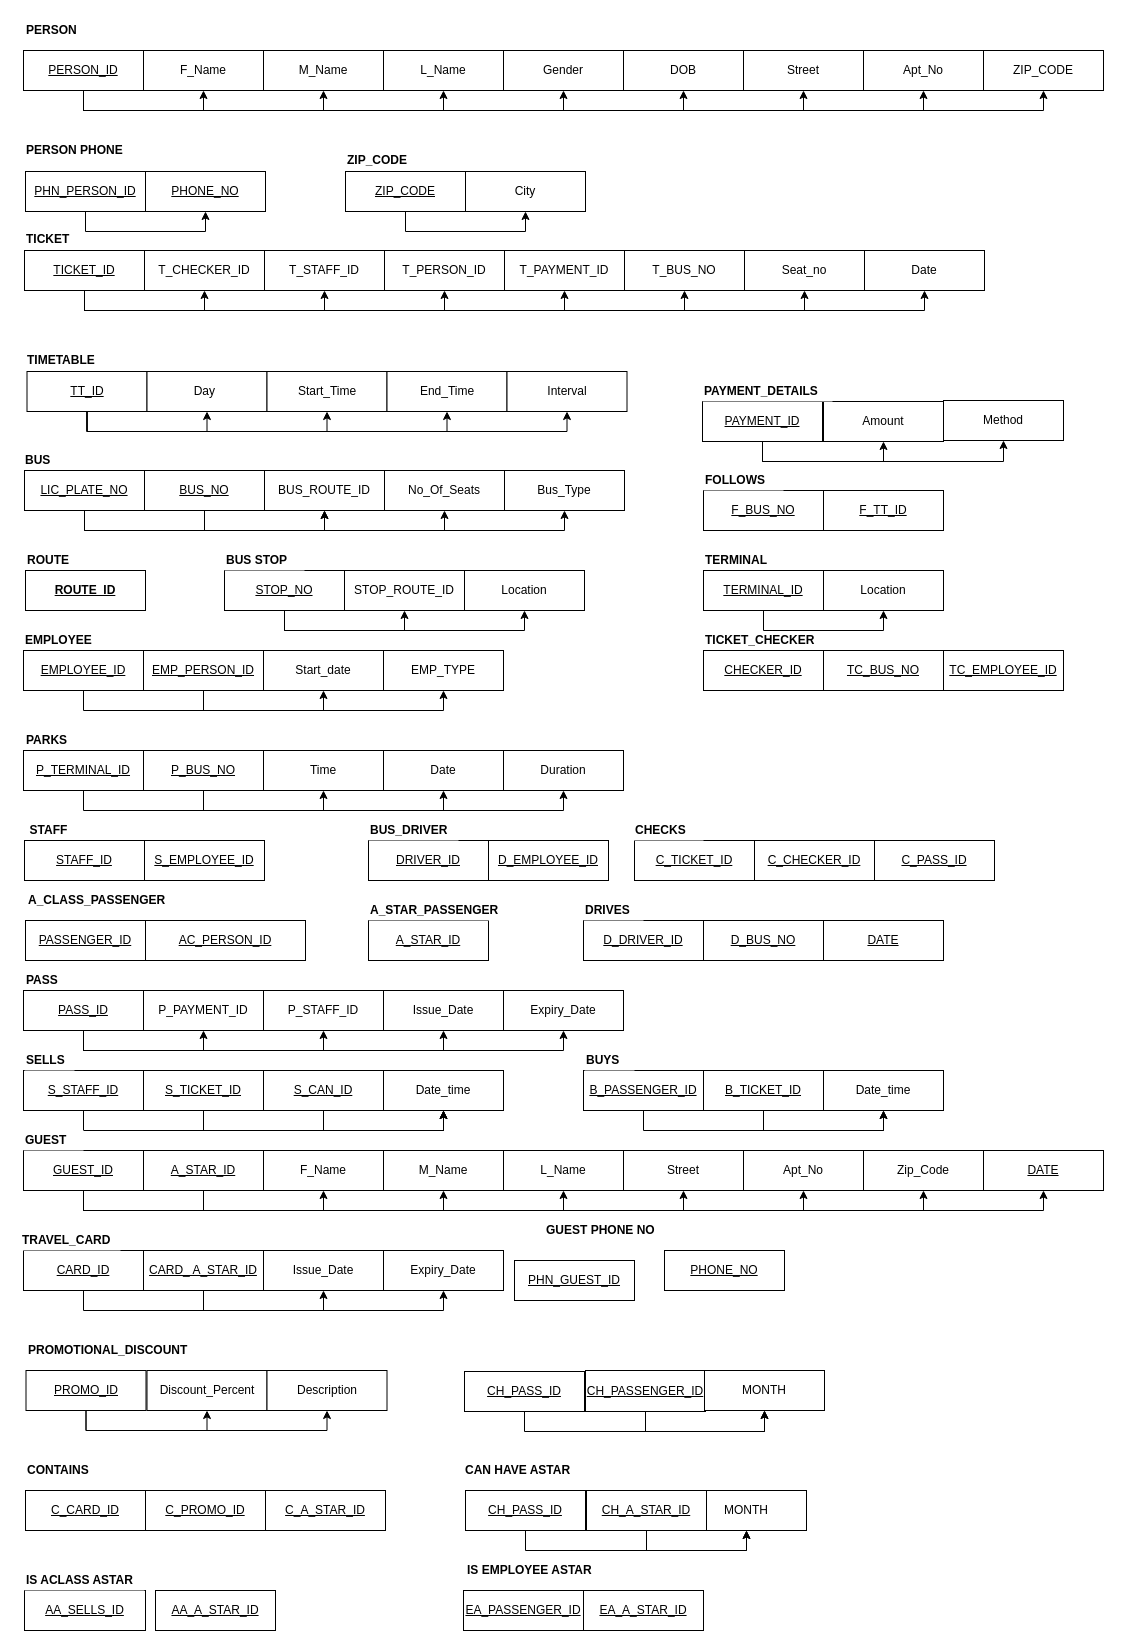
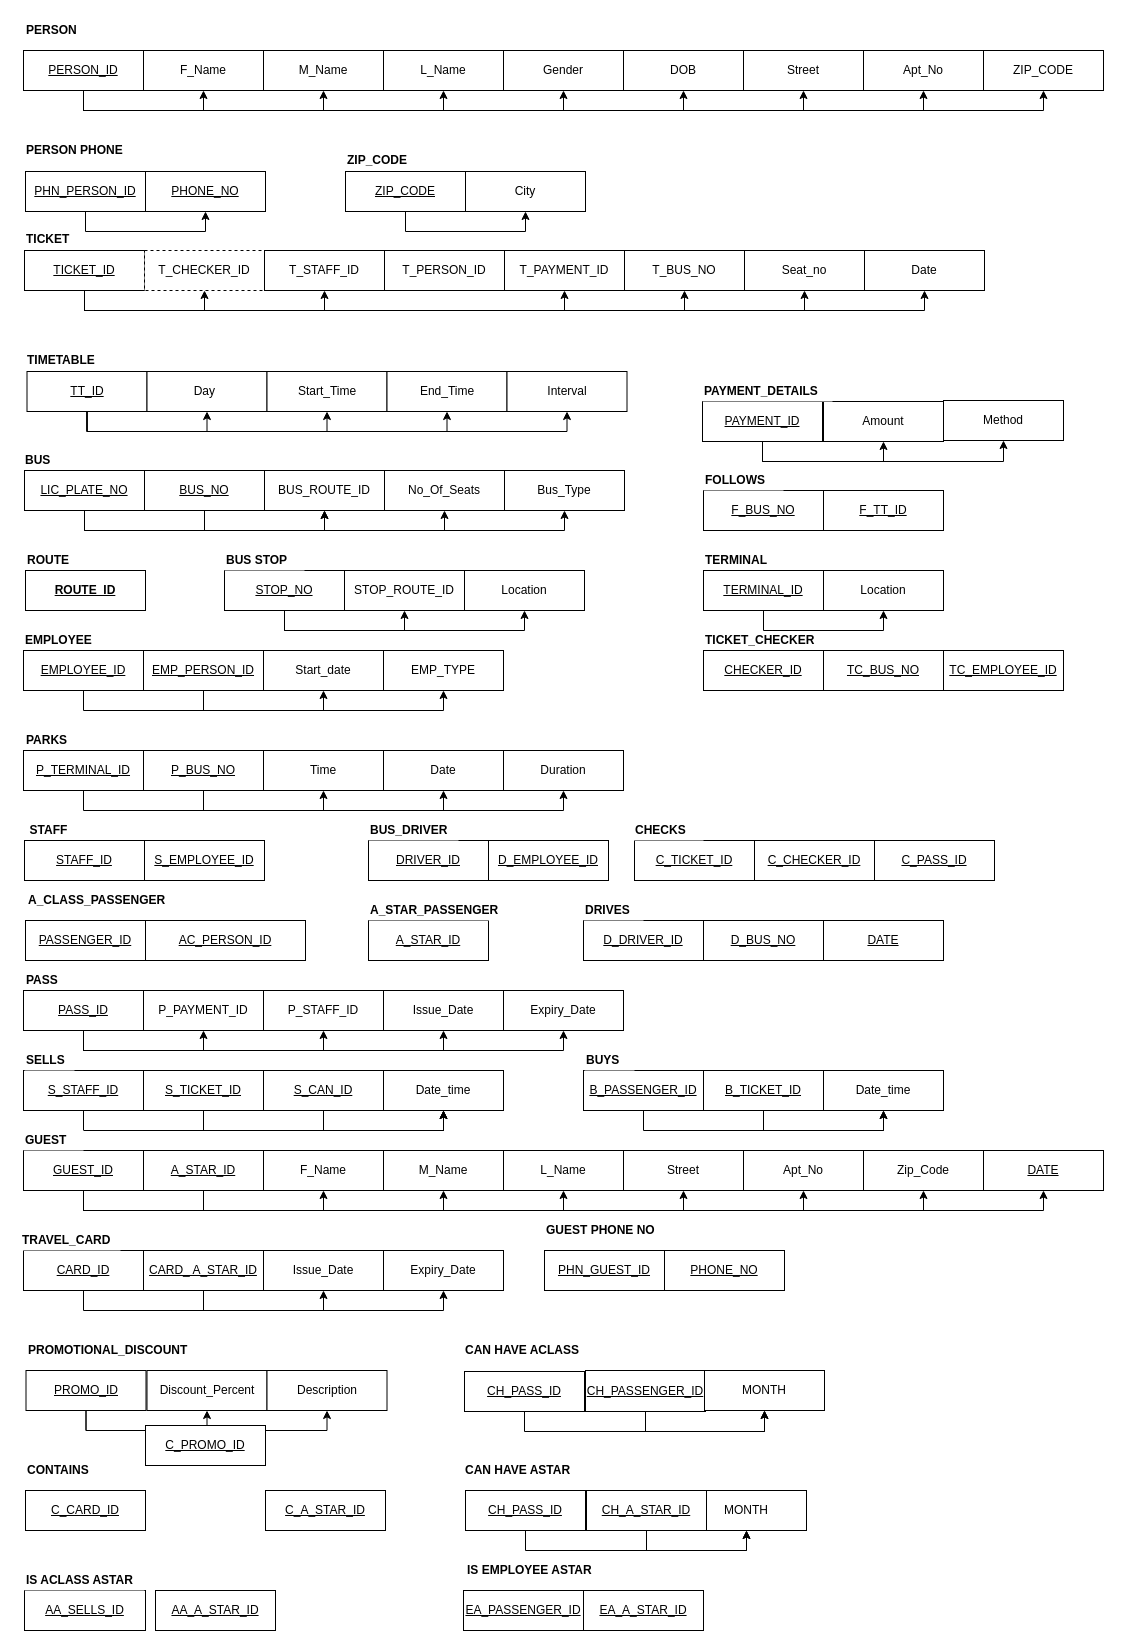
(205, 271) -> (205, 271)
(445, 303) -> none
(575, 1281) -> (605, 1271)
none -> (529, 1351)
(206, 1511) -> (206, 1446)
